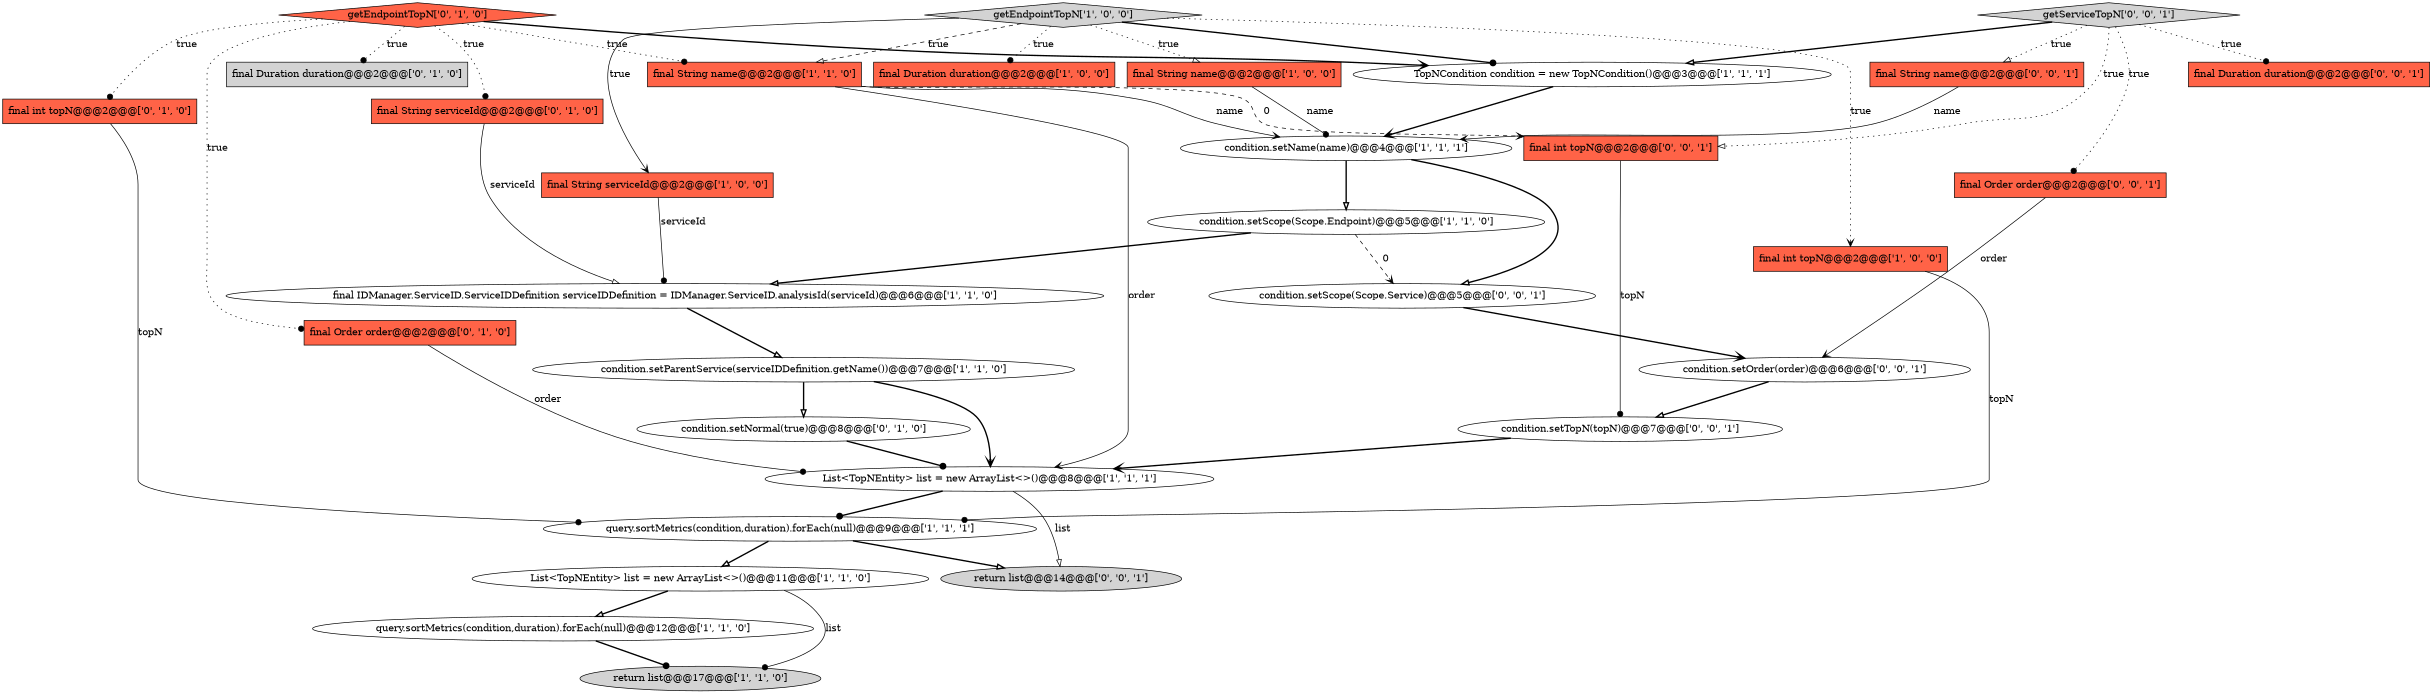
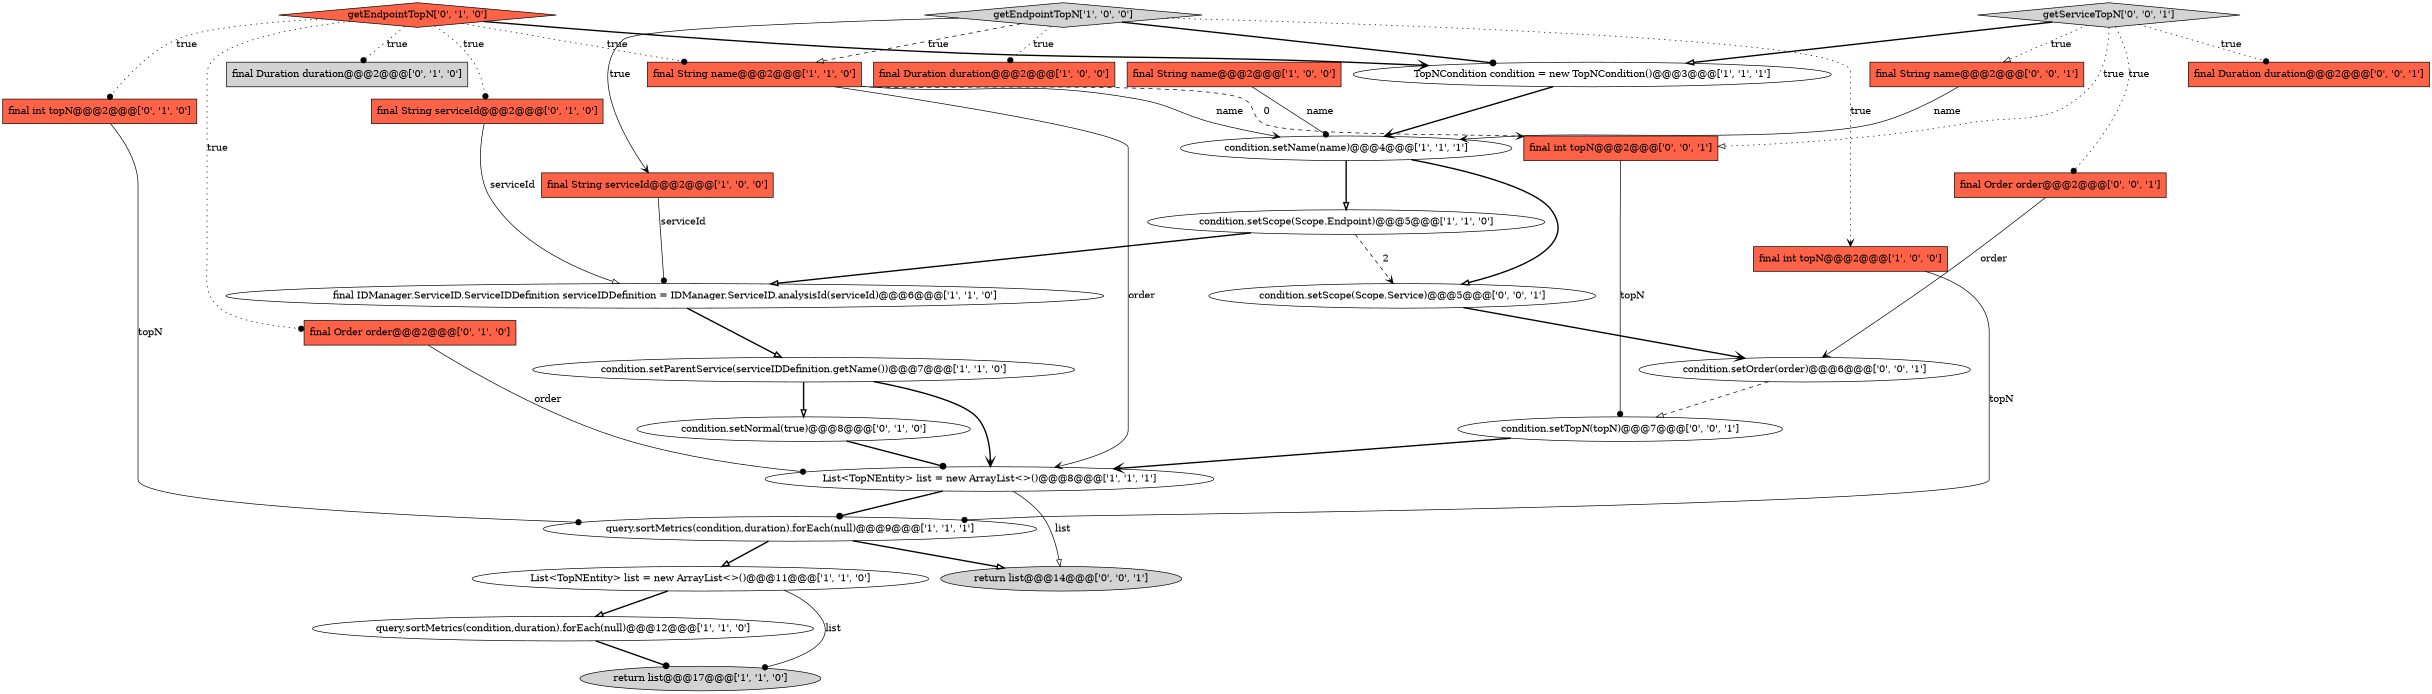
(1142, 42) -> none
(1386, 259) -> (1386, 259)
(1716, 398) -> (1716, 398)
